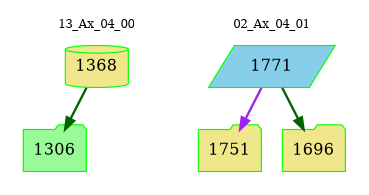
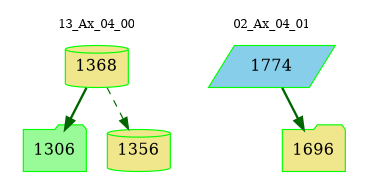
(272, 66) -> (272, 66)
none -> (139, 150)
(230, 150) -> none
